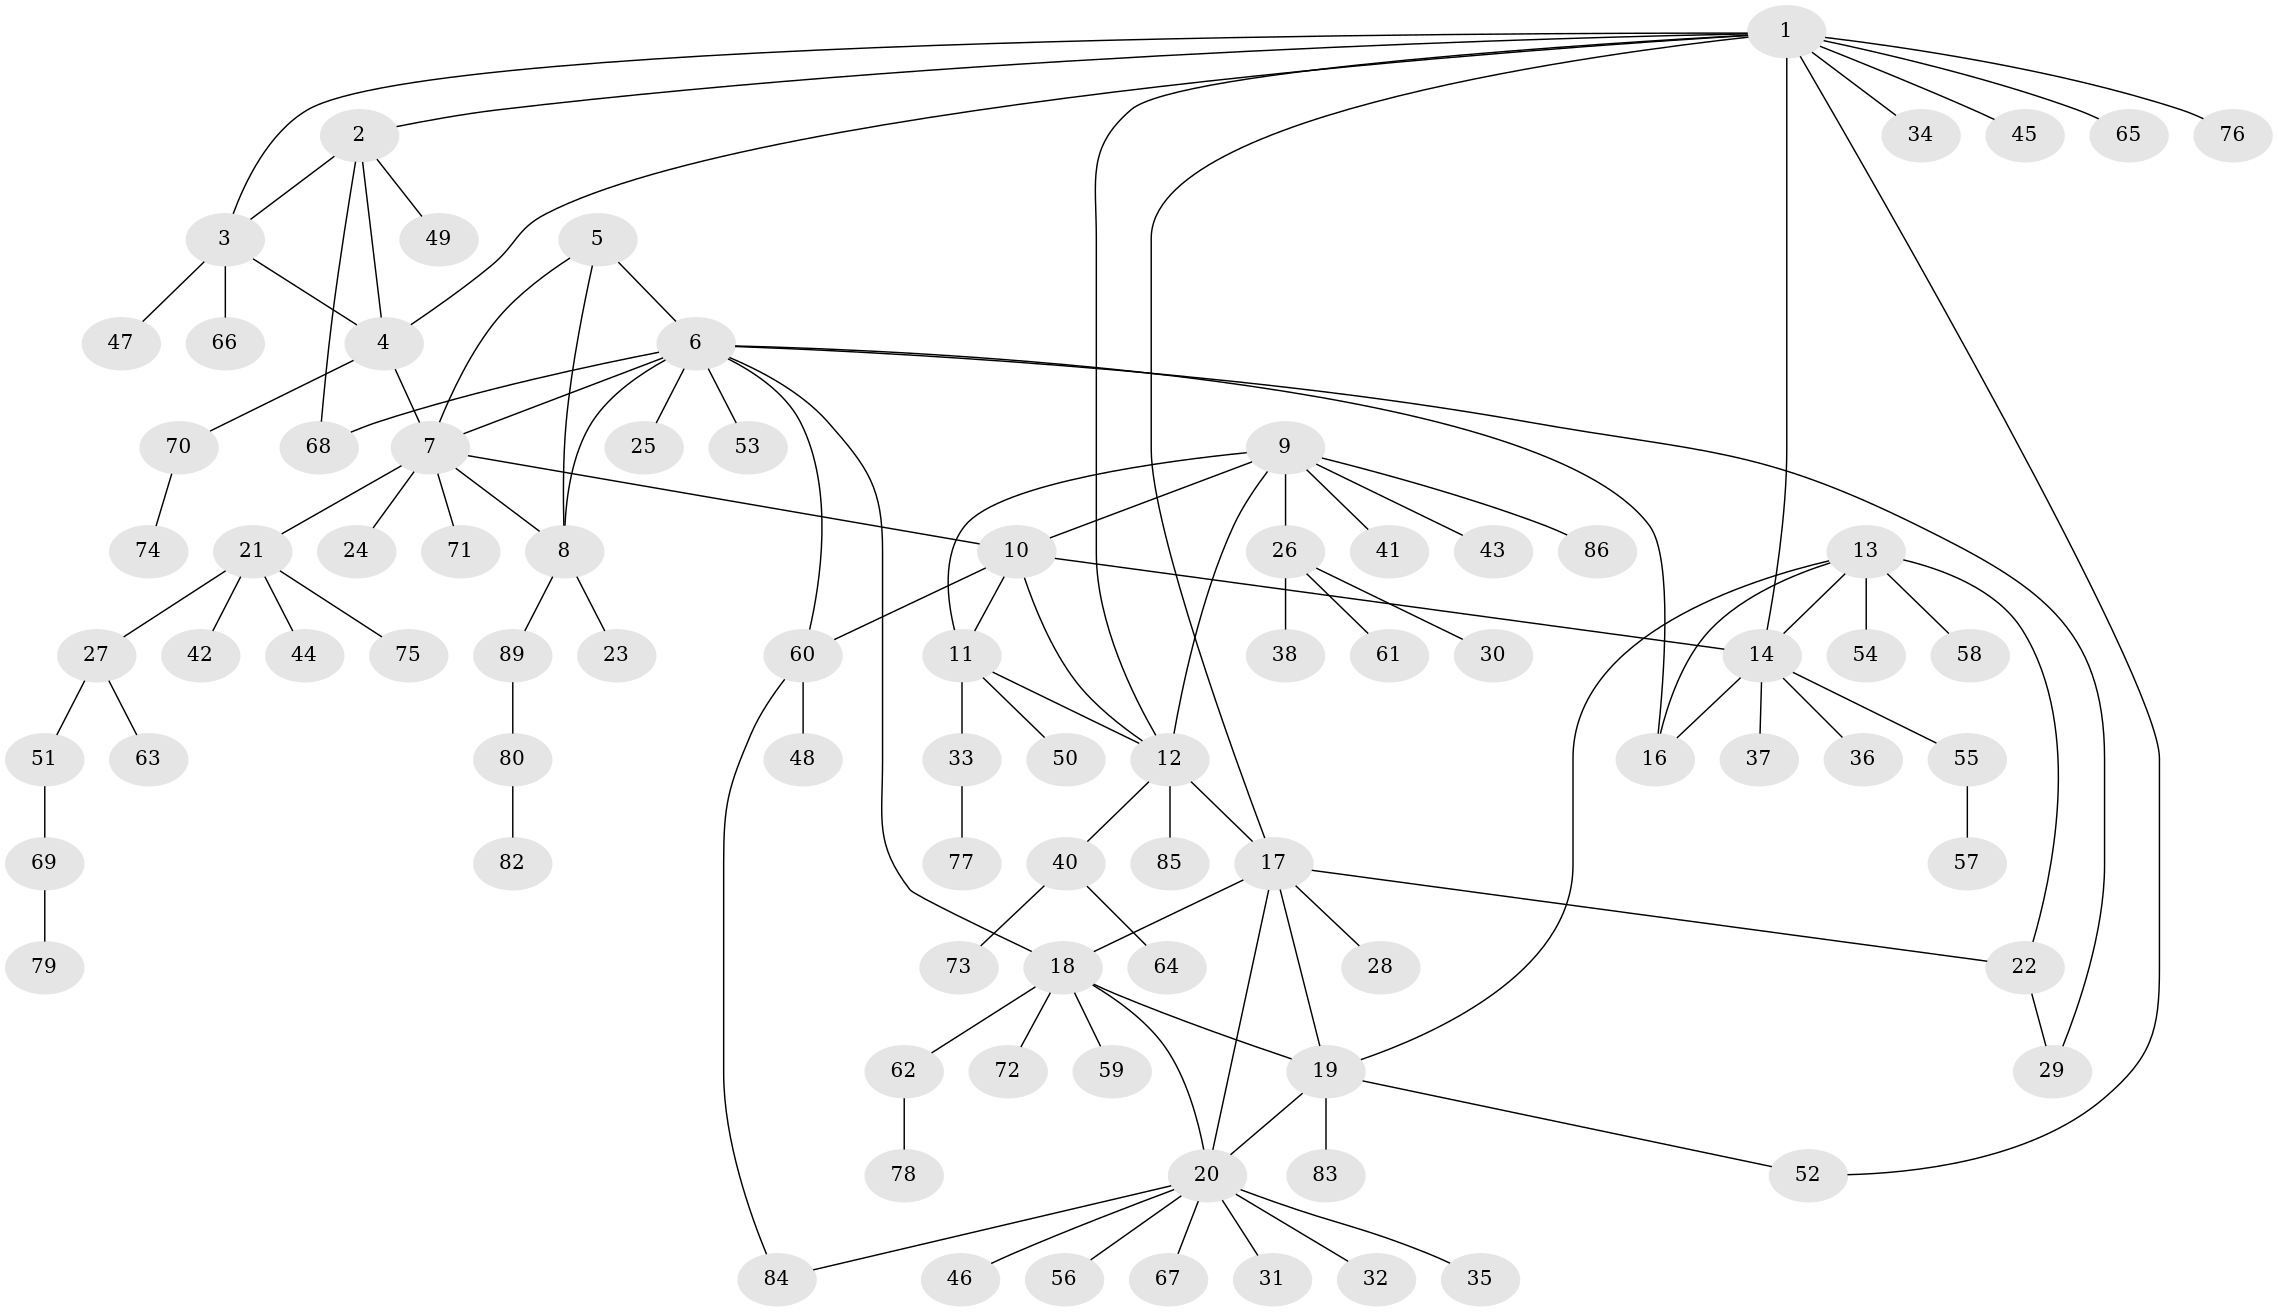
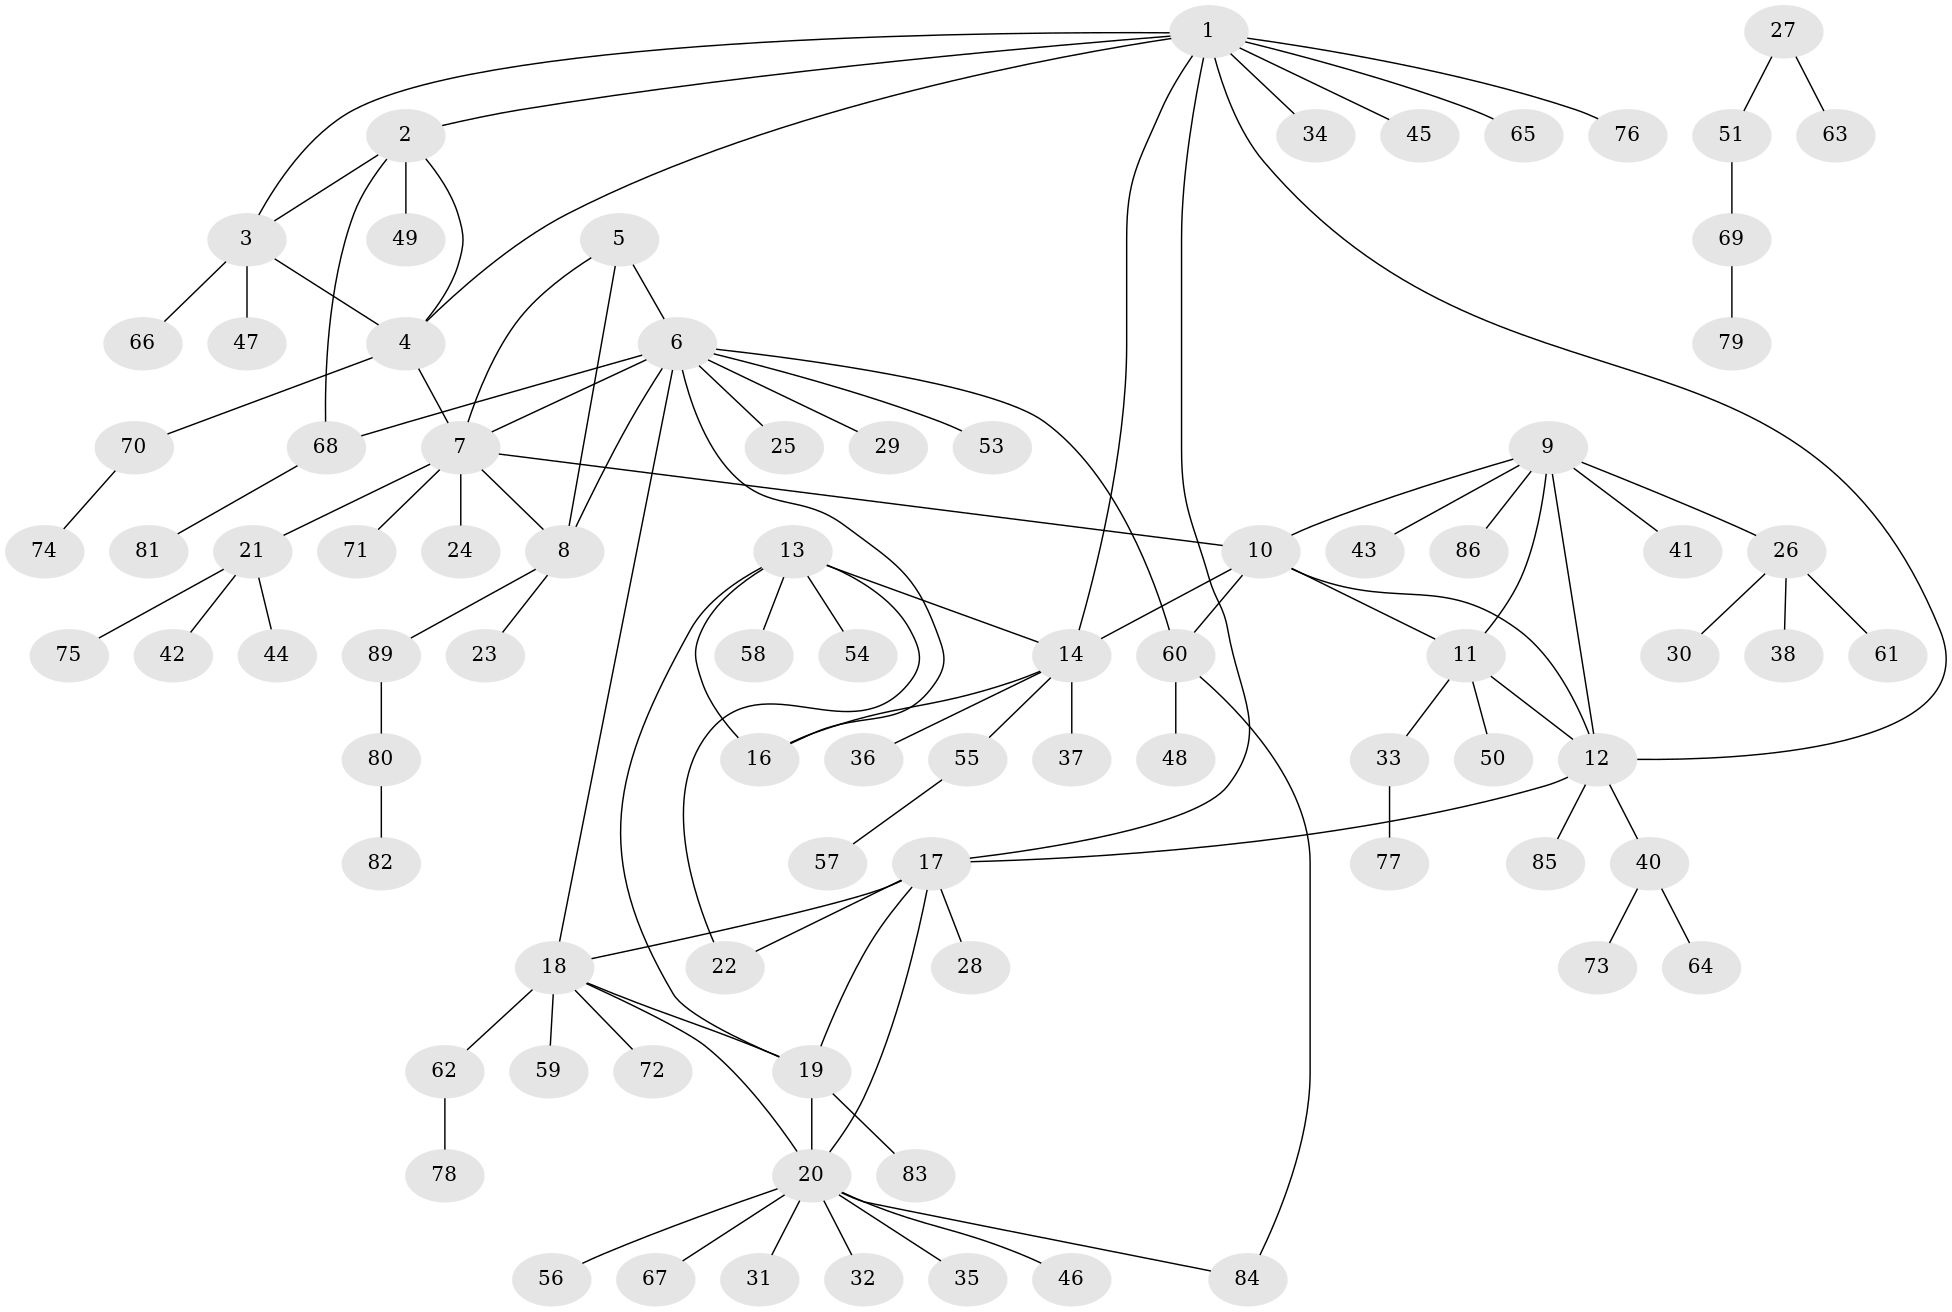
none -> (149, 552)
(175, 604) -> none
(2039, 1020) -> none
(1808, 1176) -> none
